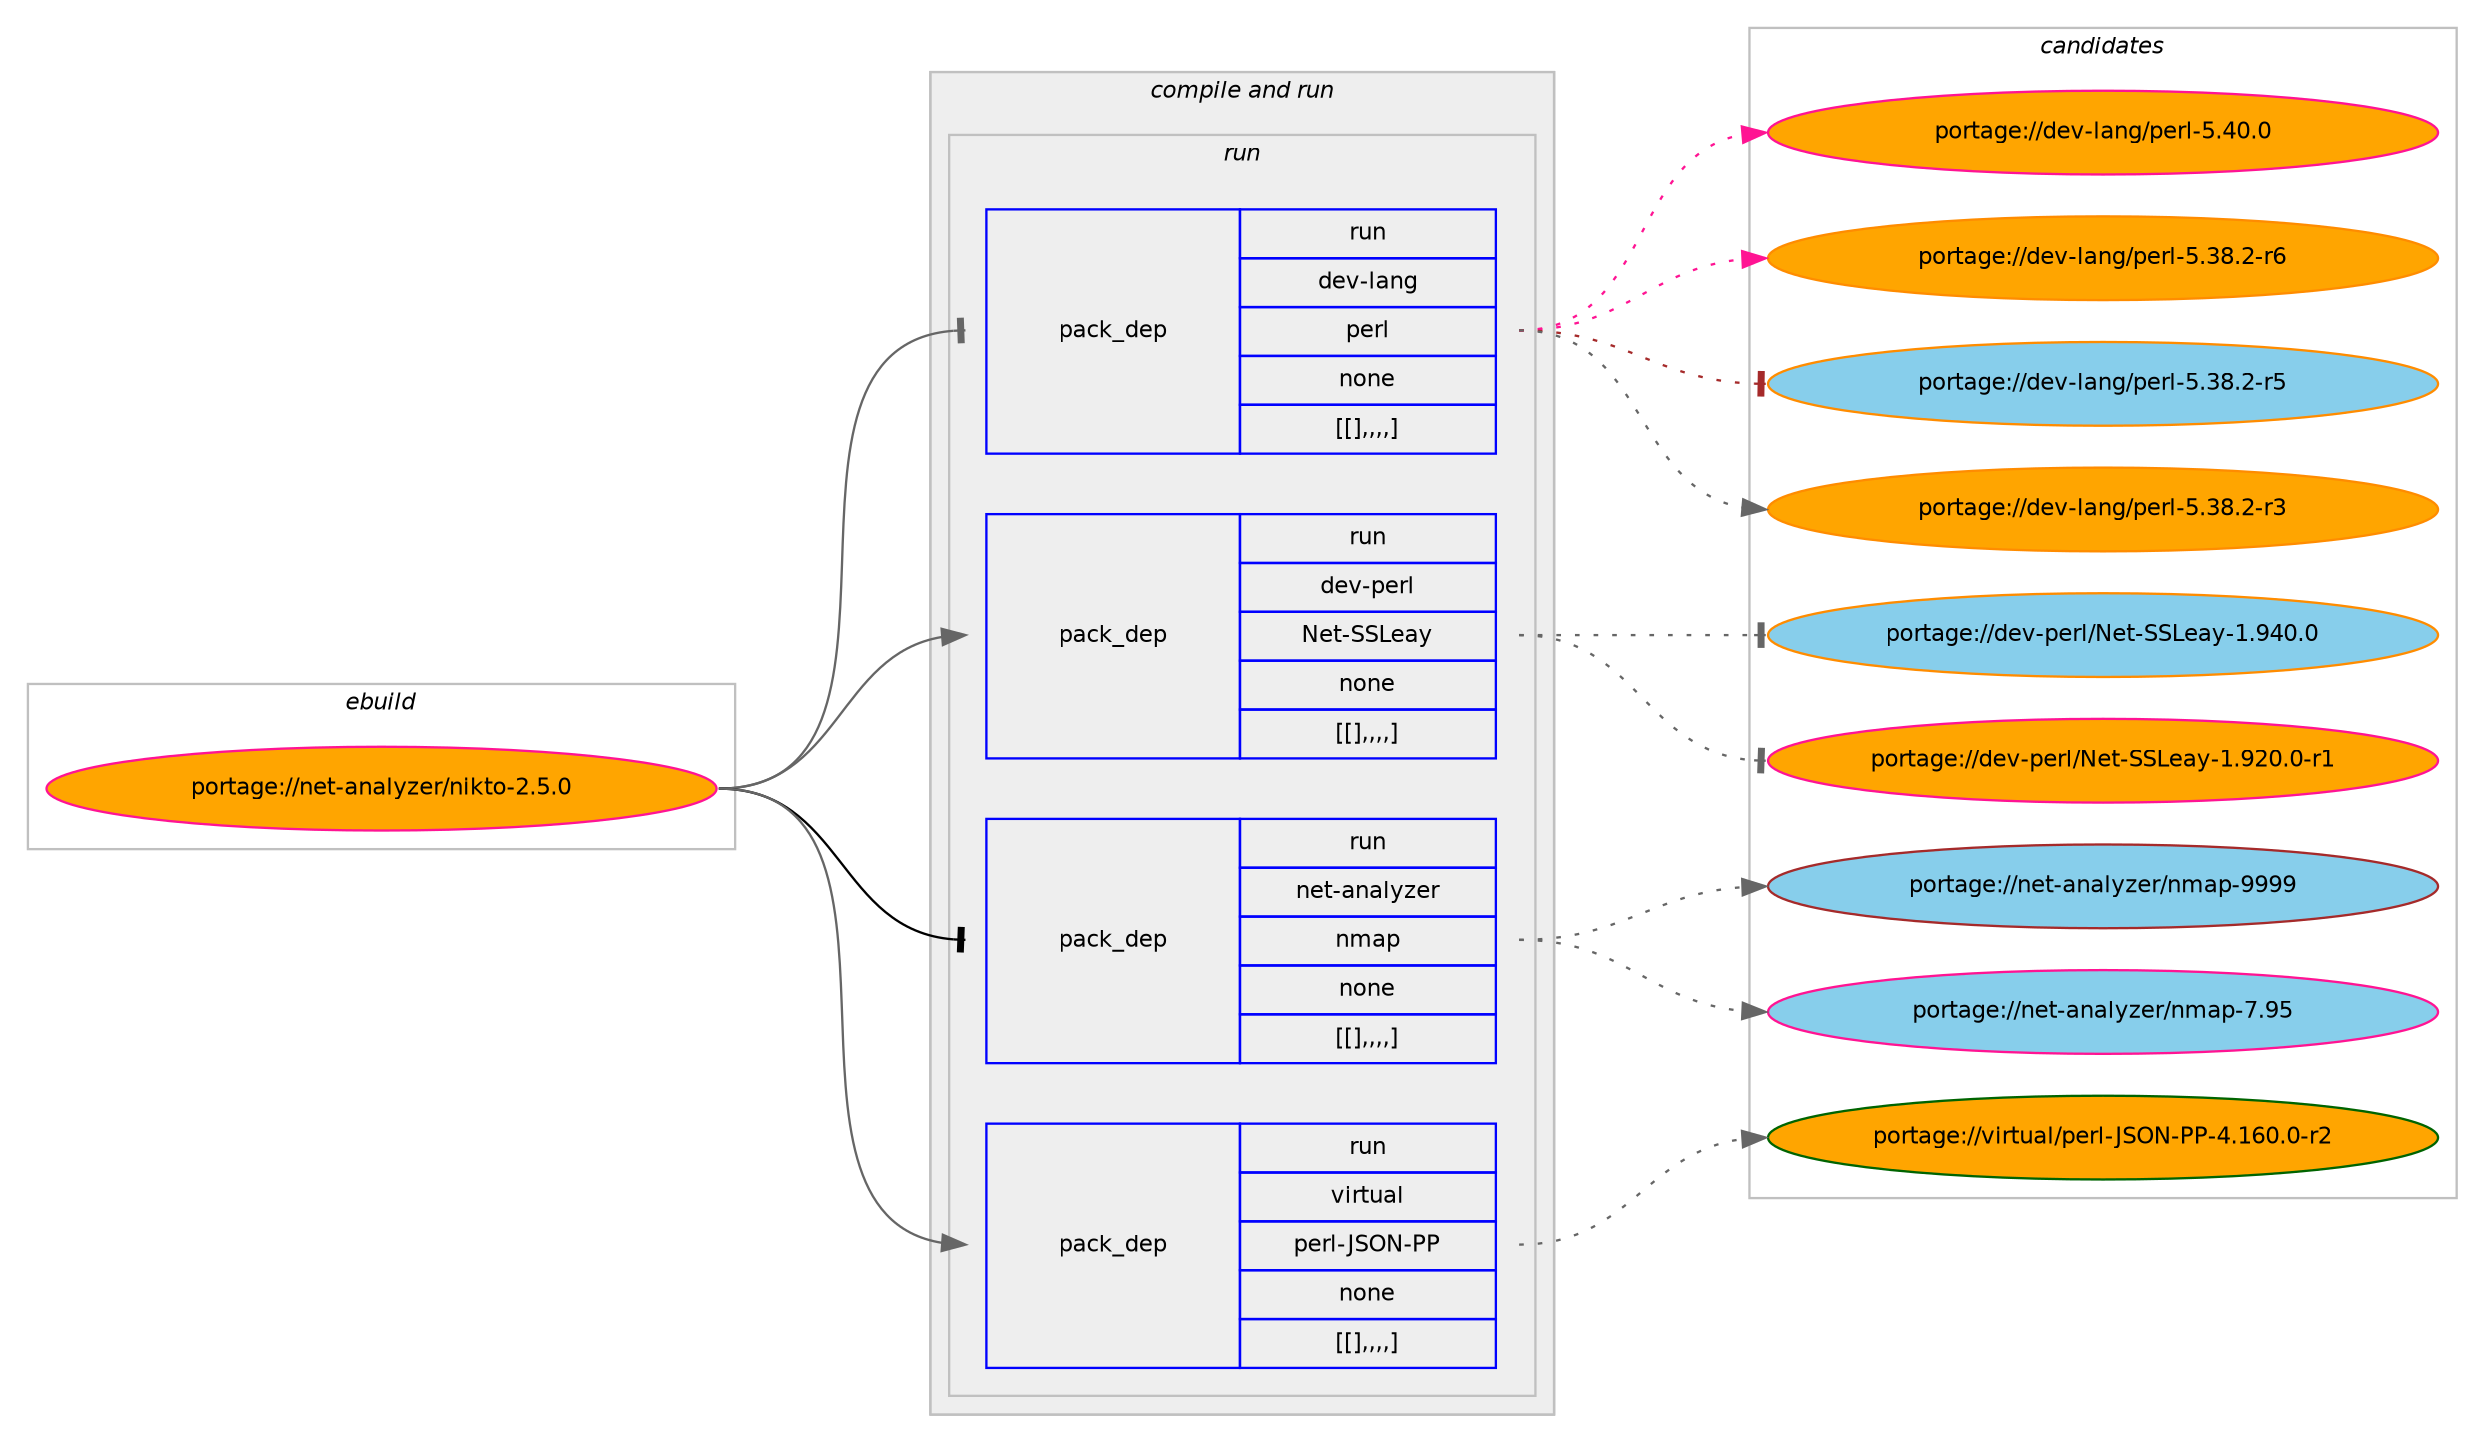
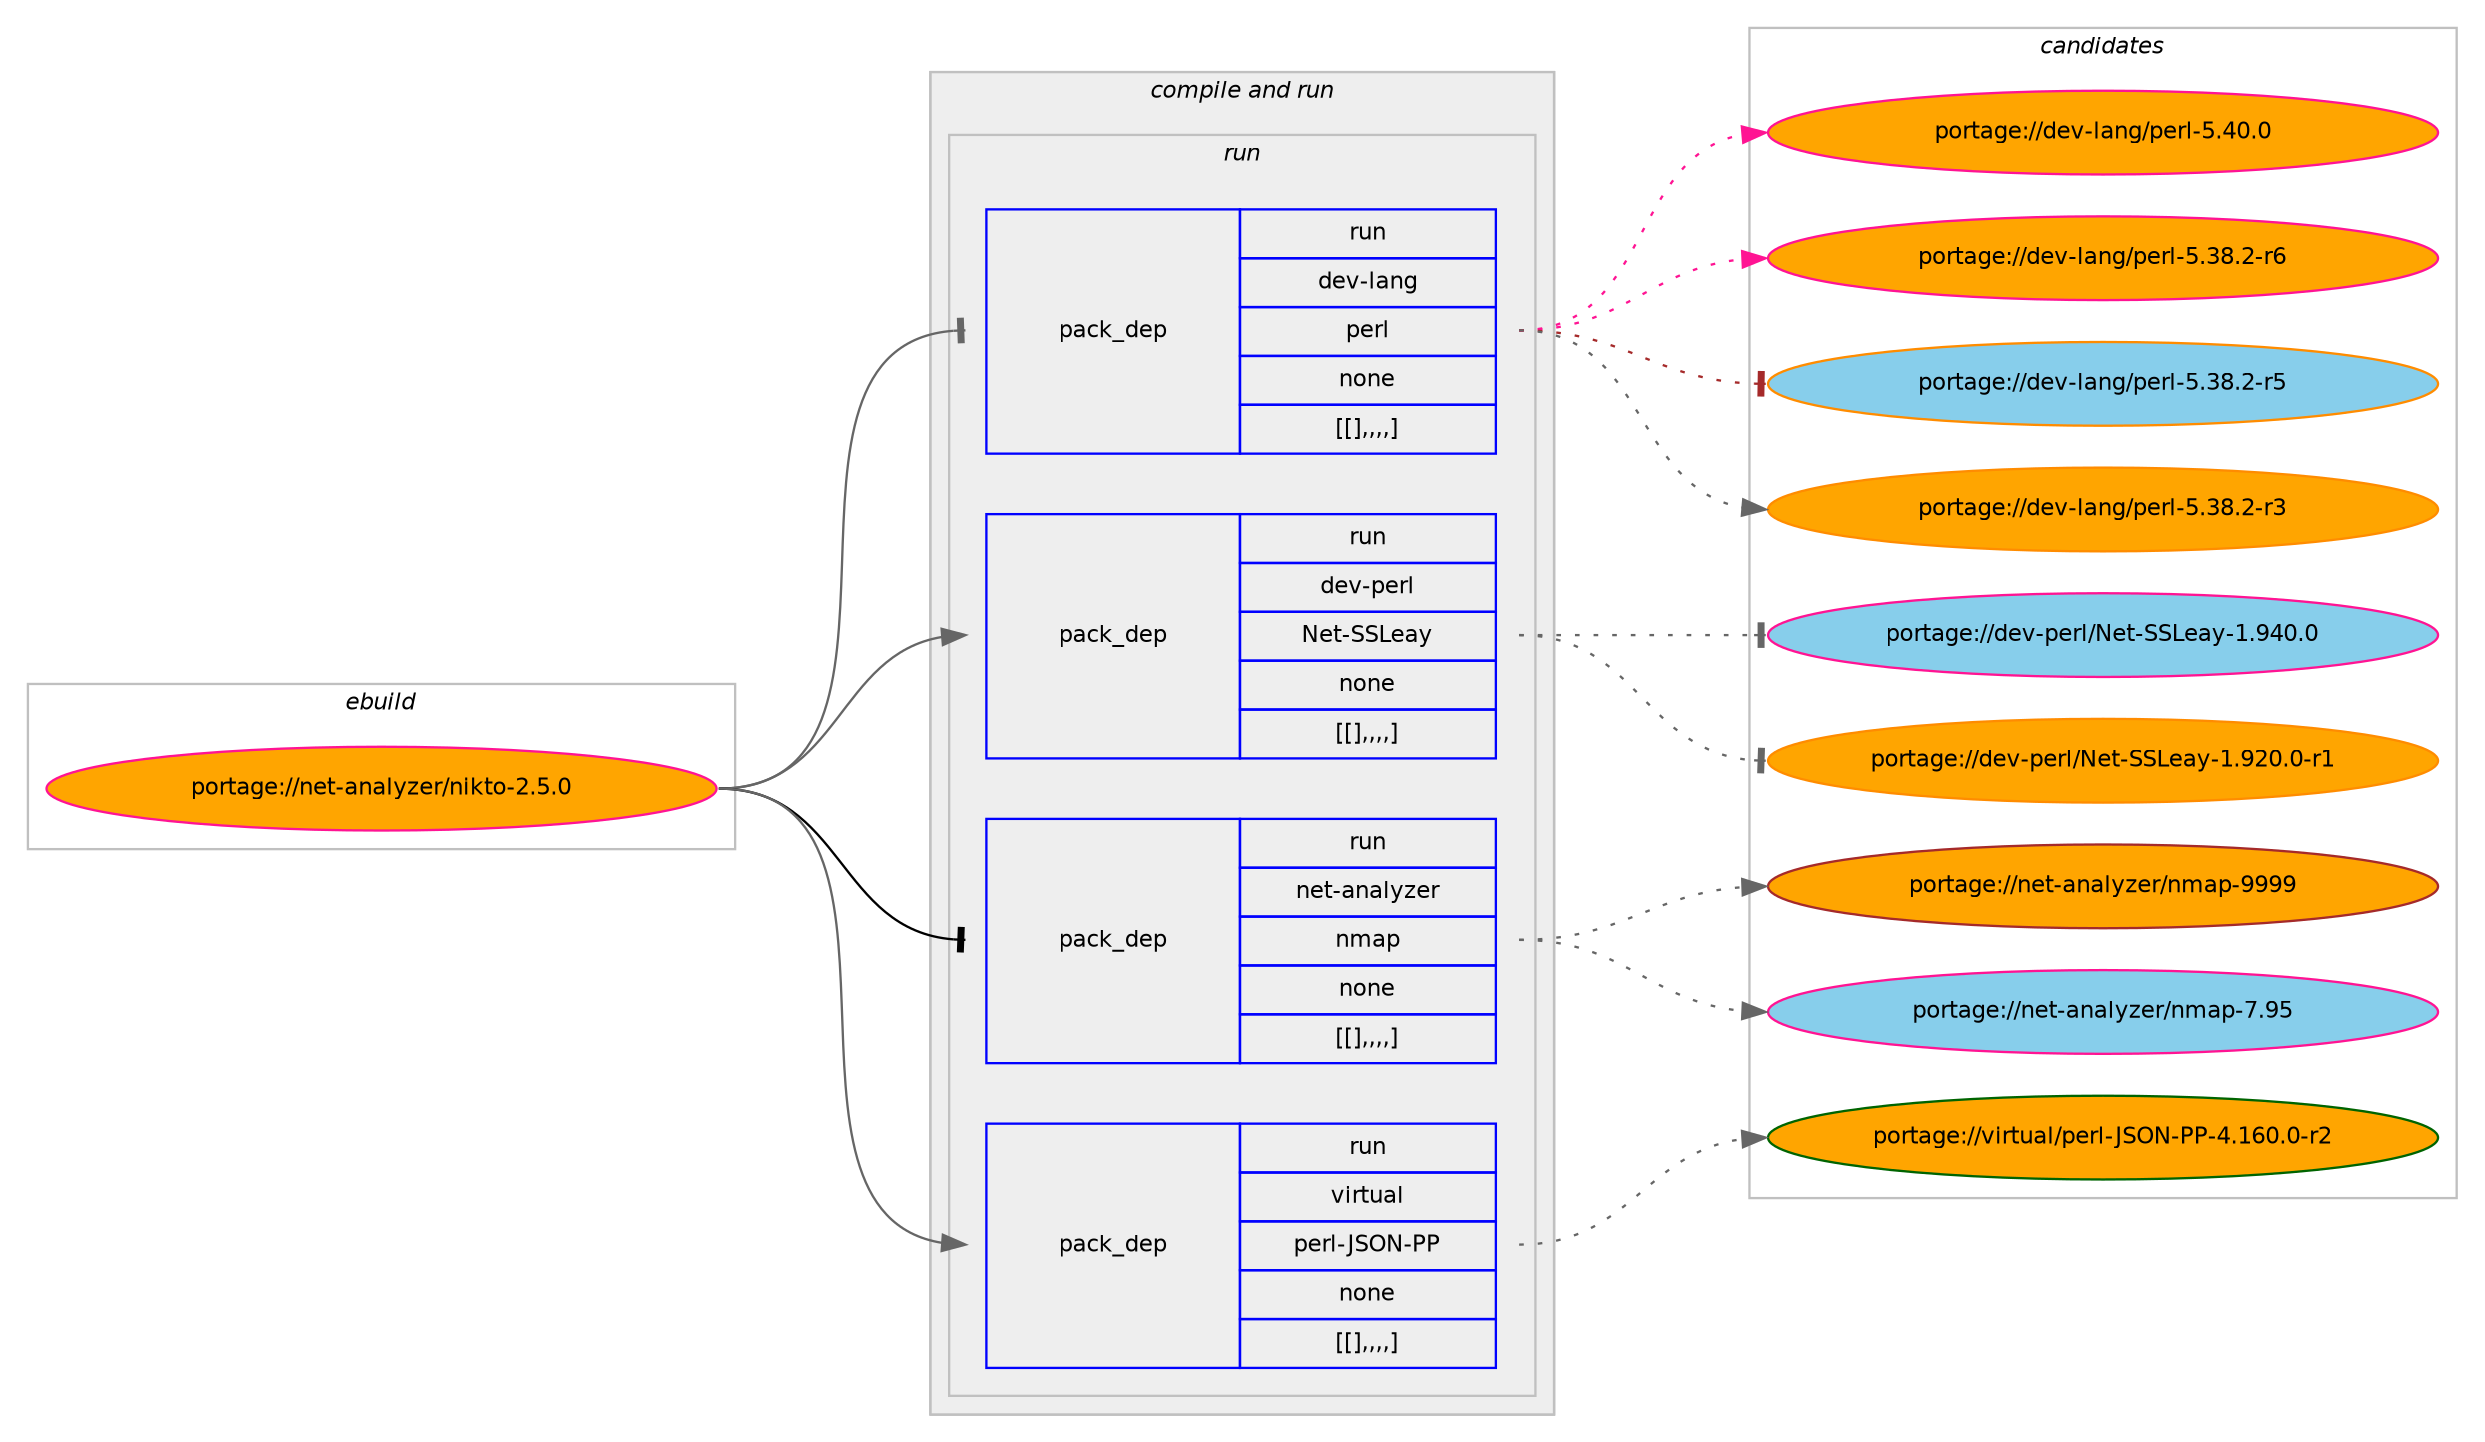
(2103, 258) -> (2103, 258)
(2103, 635) -> (2103, 635)
(2103, 761) -> (2103, 761)
(2103, 886) -> (2103, 886)
